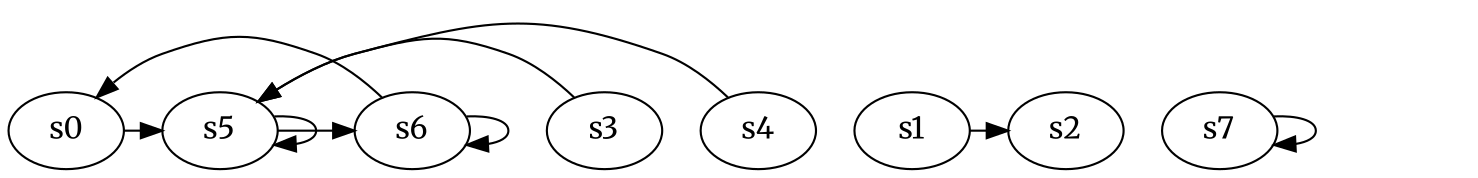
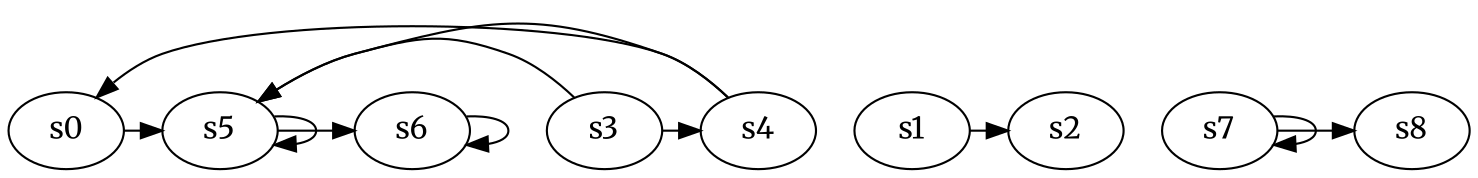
(251, 38) -> (408, 26)
none -> (671, 131)
none -> (1412, 131)
